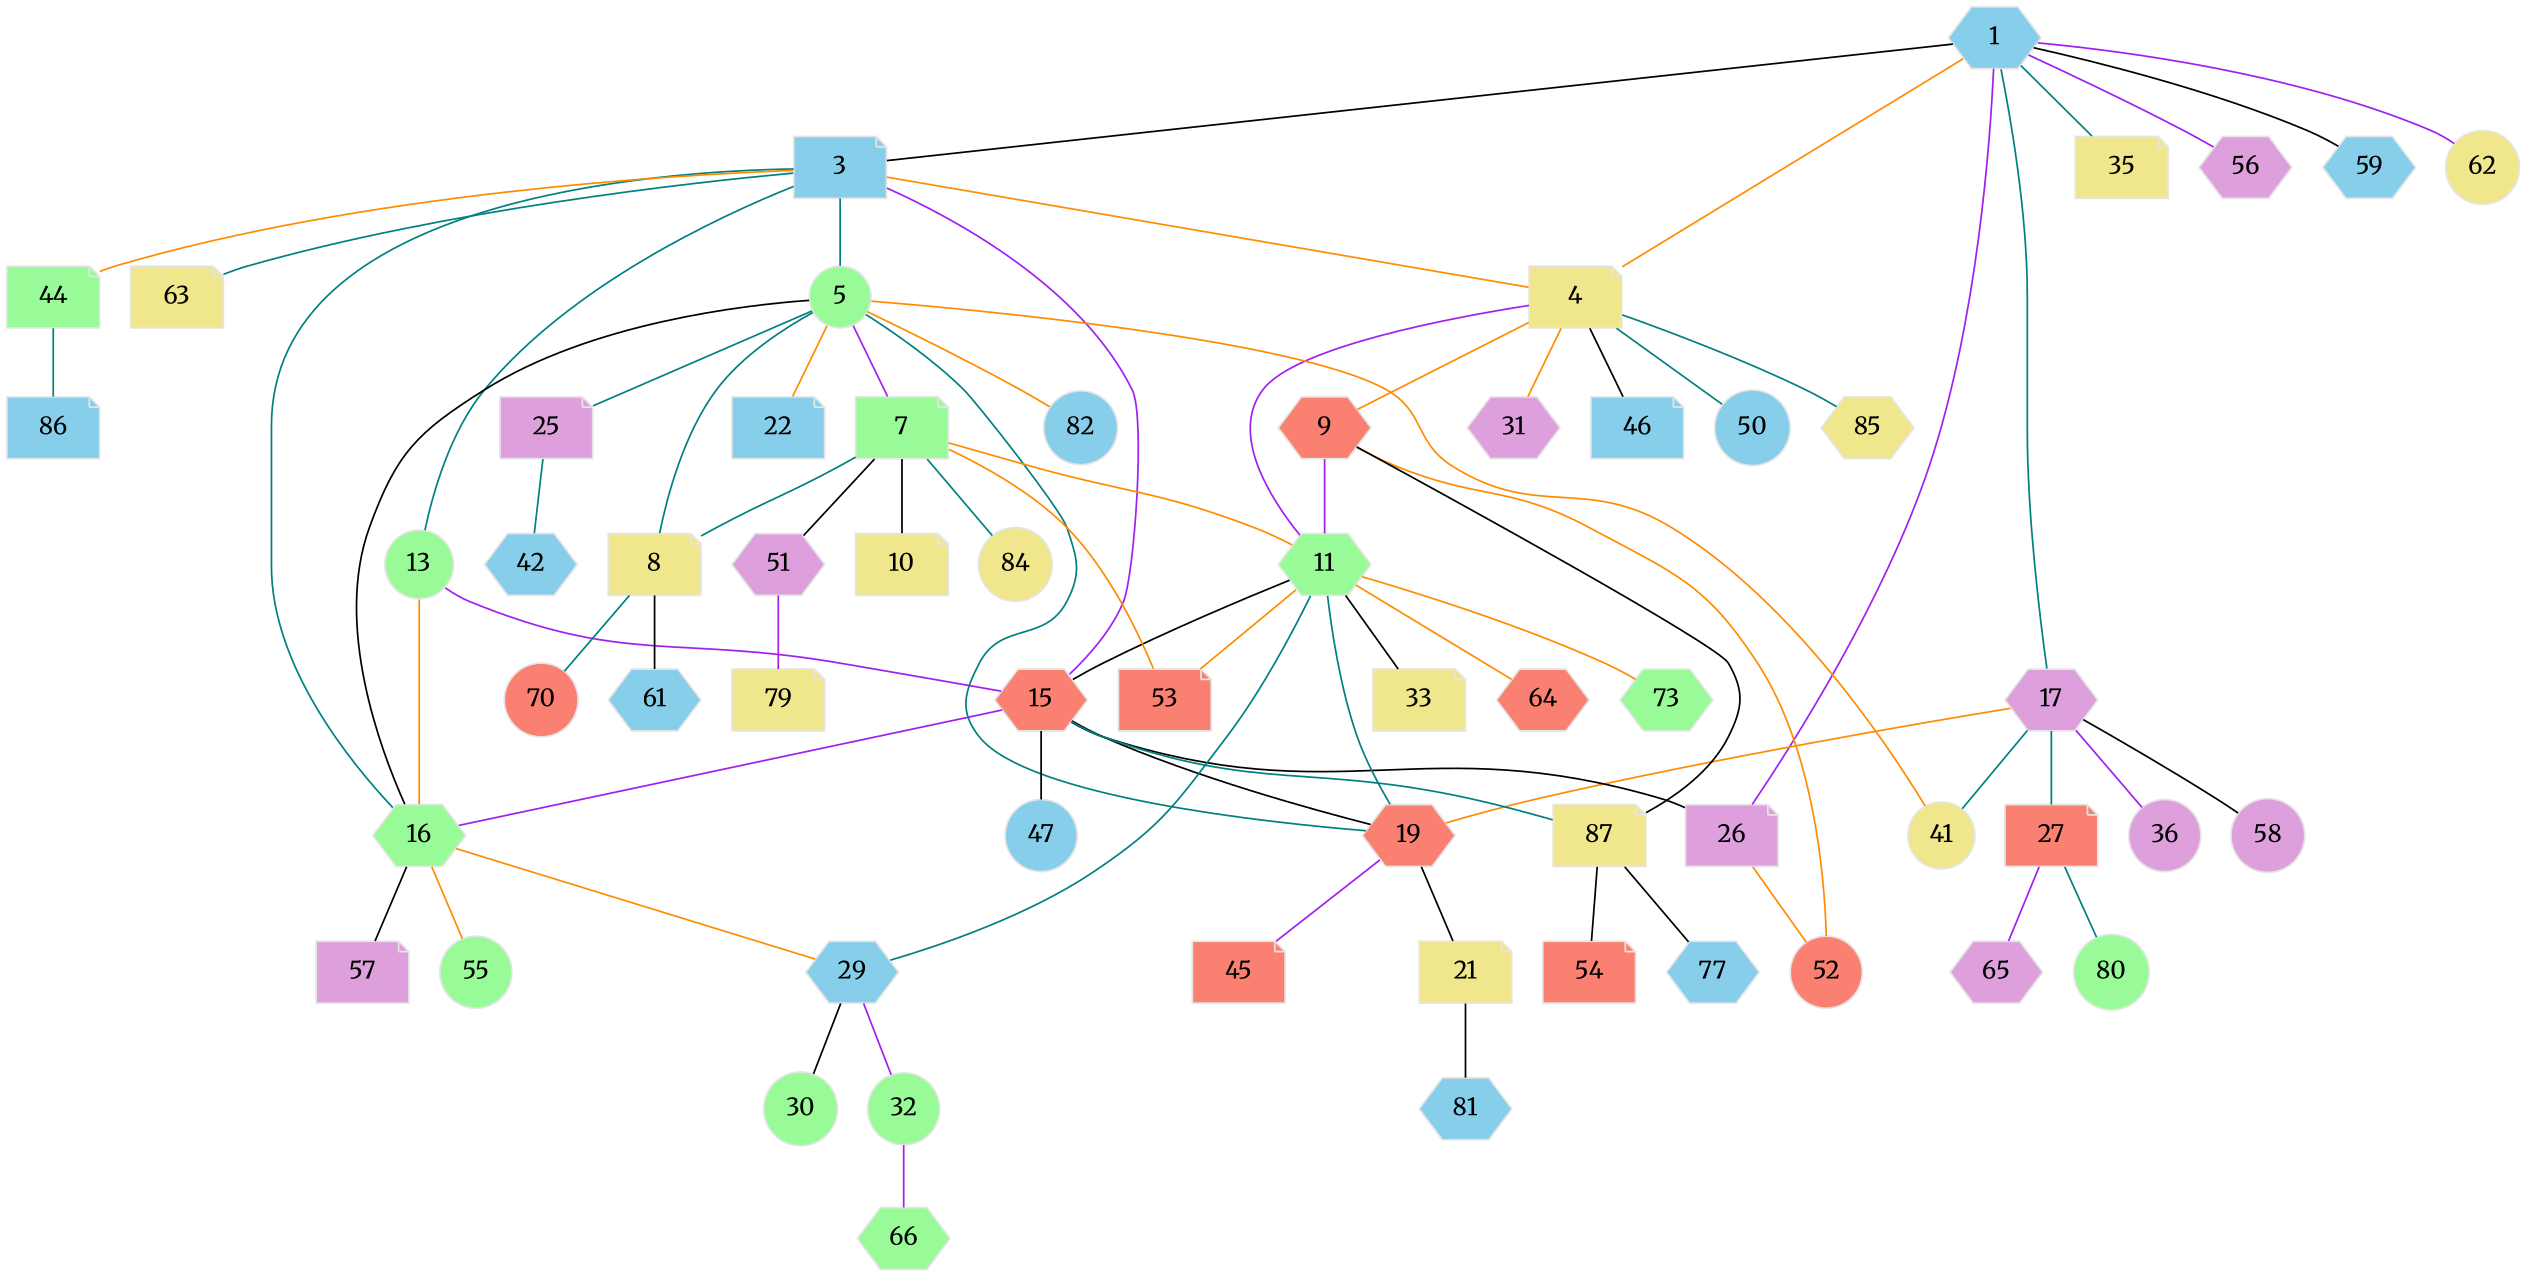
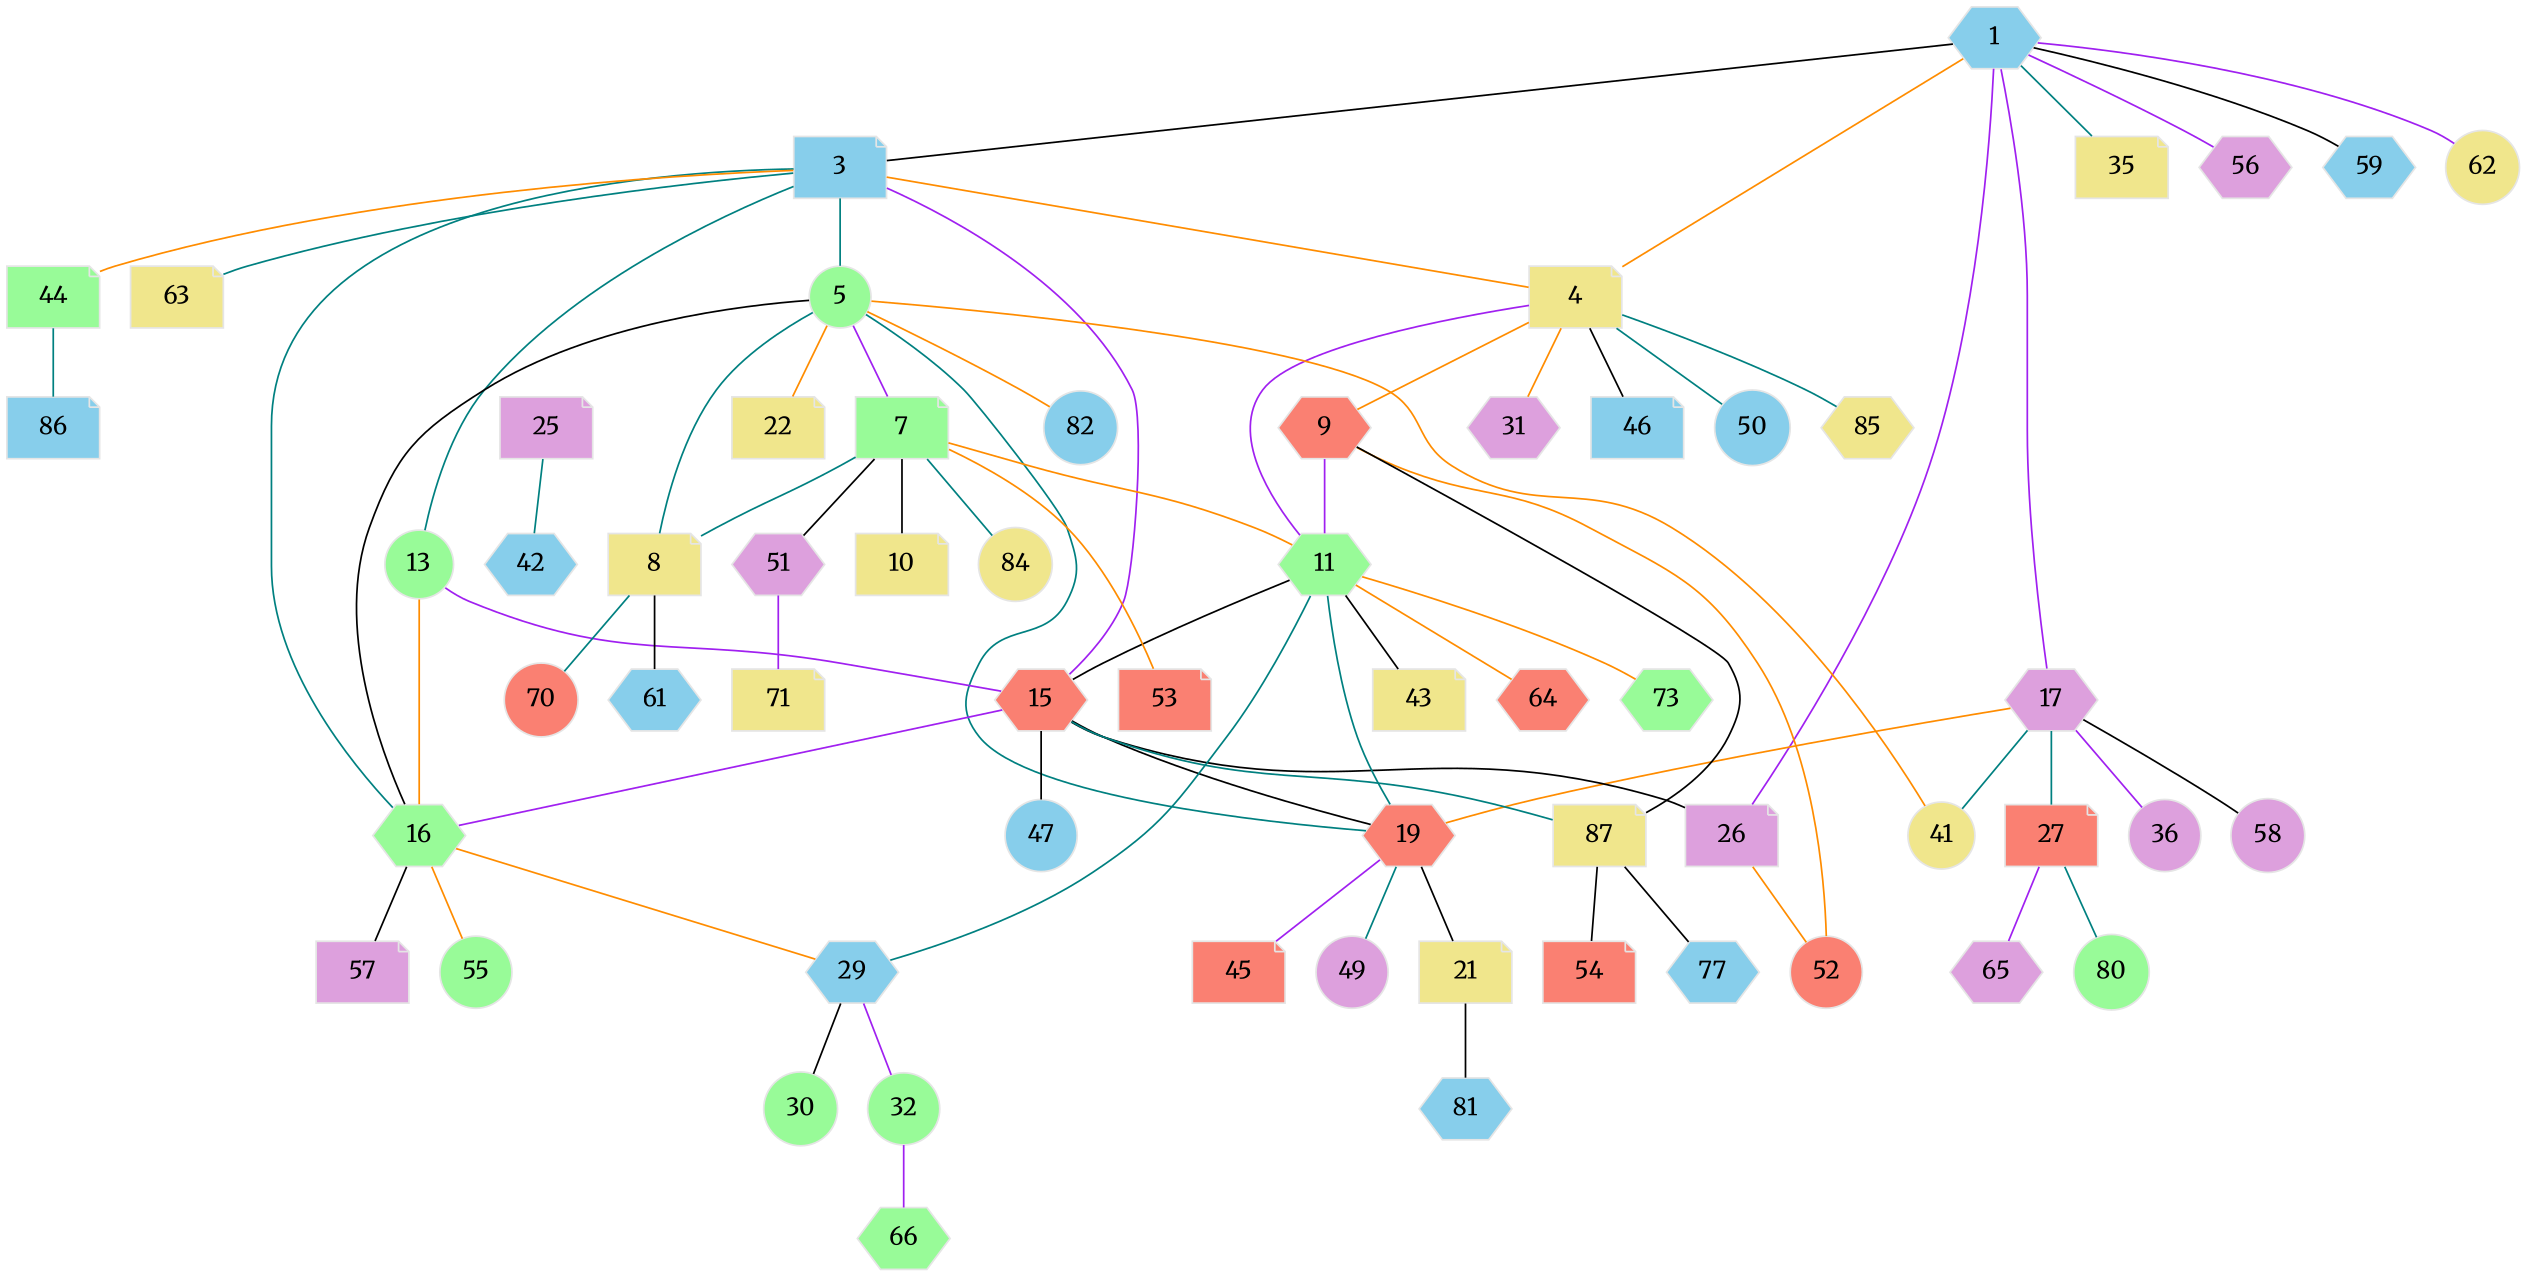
(703, 358) -> none
(2027, 368) -> (2027, 368)
(778, 428) -> (778, 428)
(1248, 629) -> none
(778, 700) -> (778, 700)
(1419, 700) -> (1419, 700)
none -> (1352, 972)
